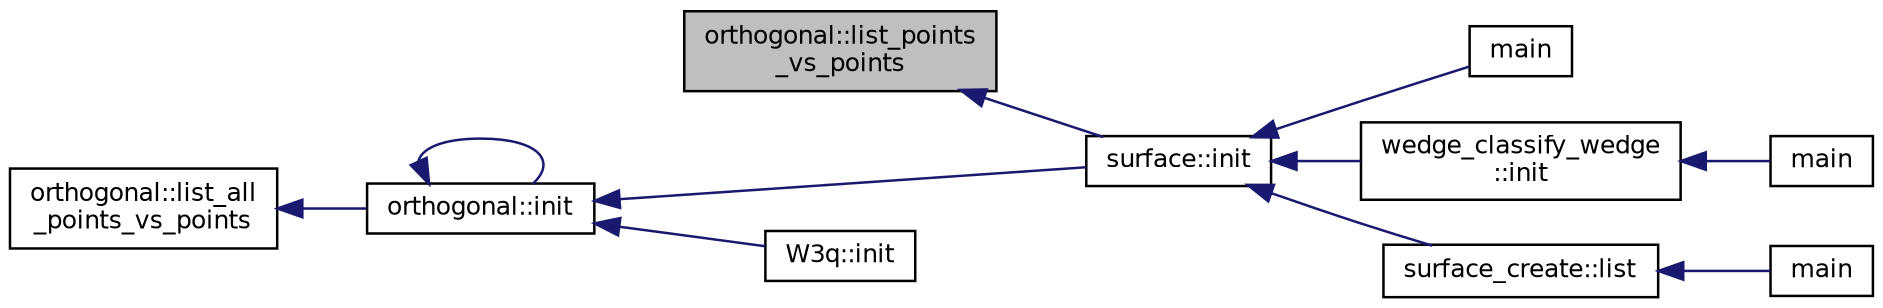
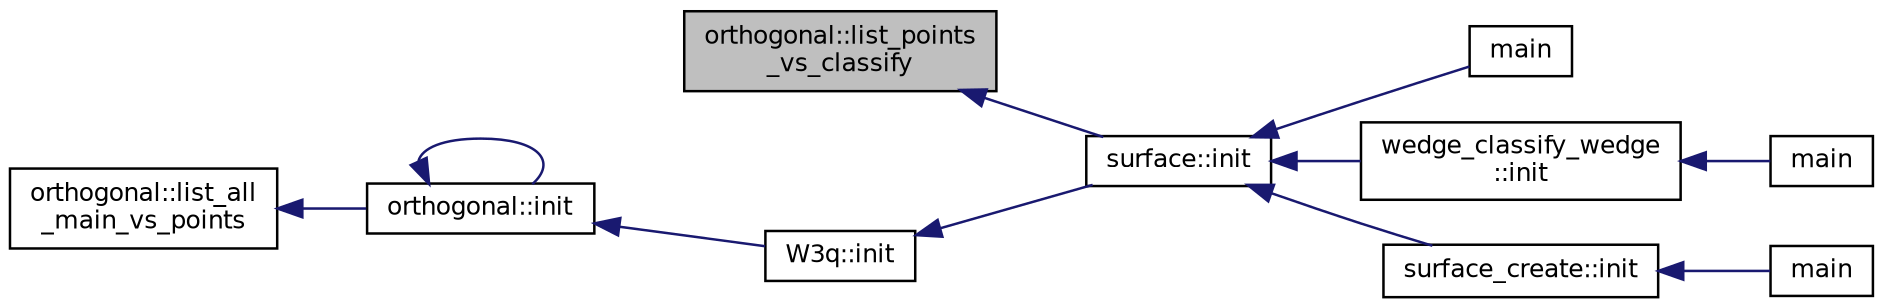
(840, 51) -> (840, 51)
(853, 183) -> (1016, 207)
(144, 209) -> (144, 209)
(1521, 271) -> (1521, 271)
